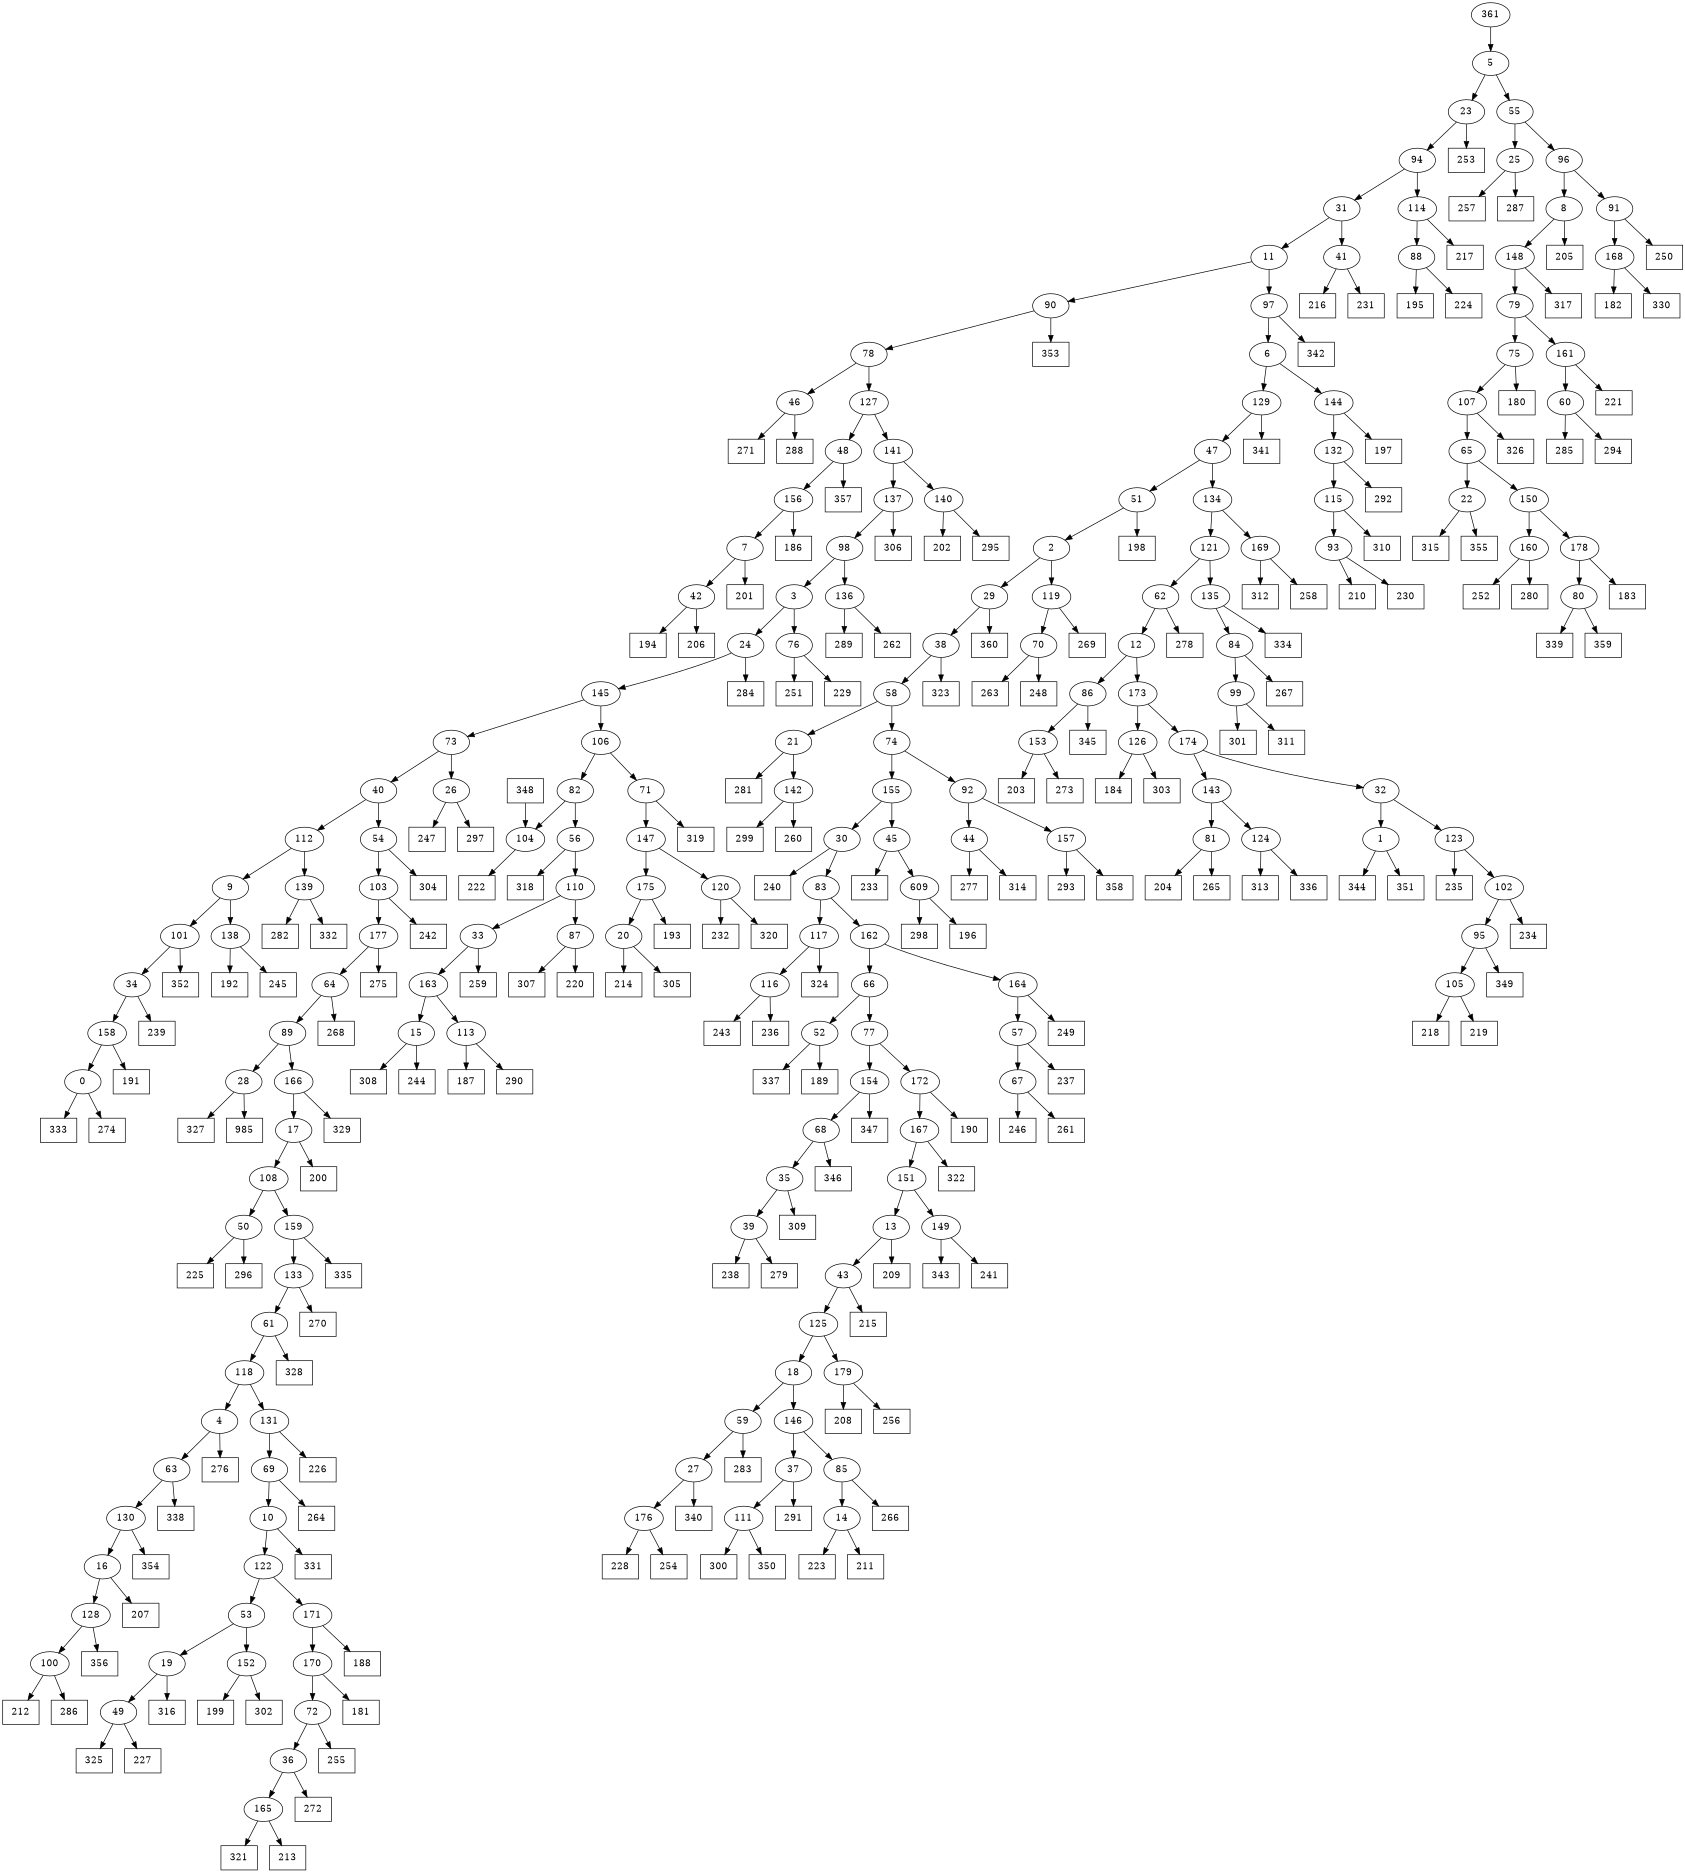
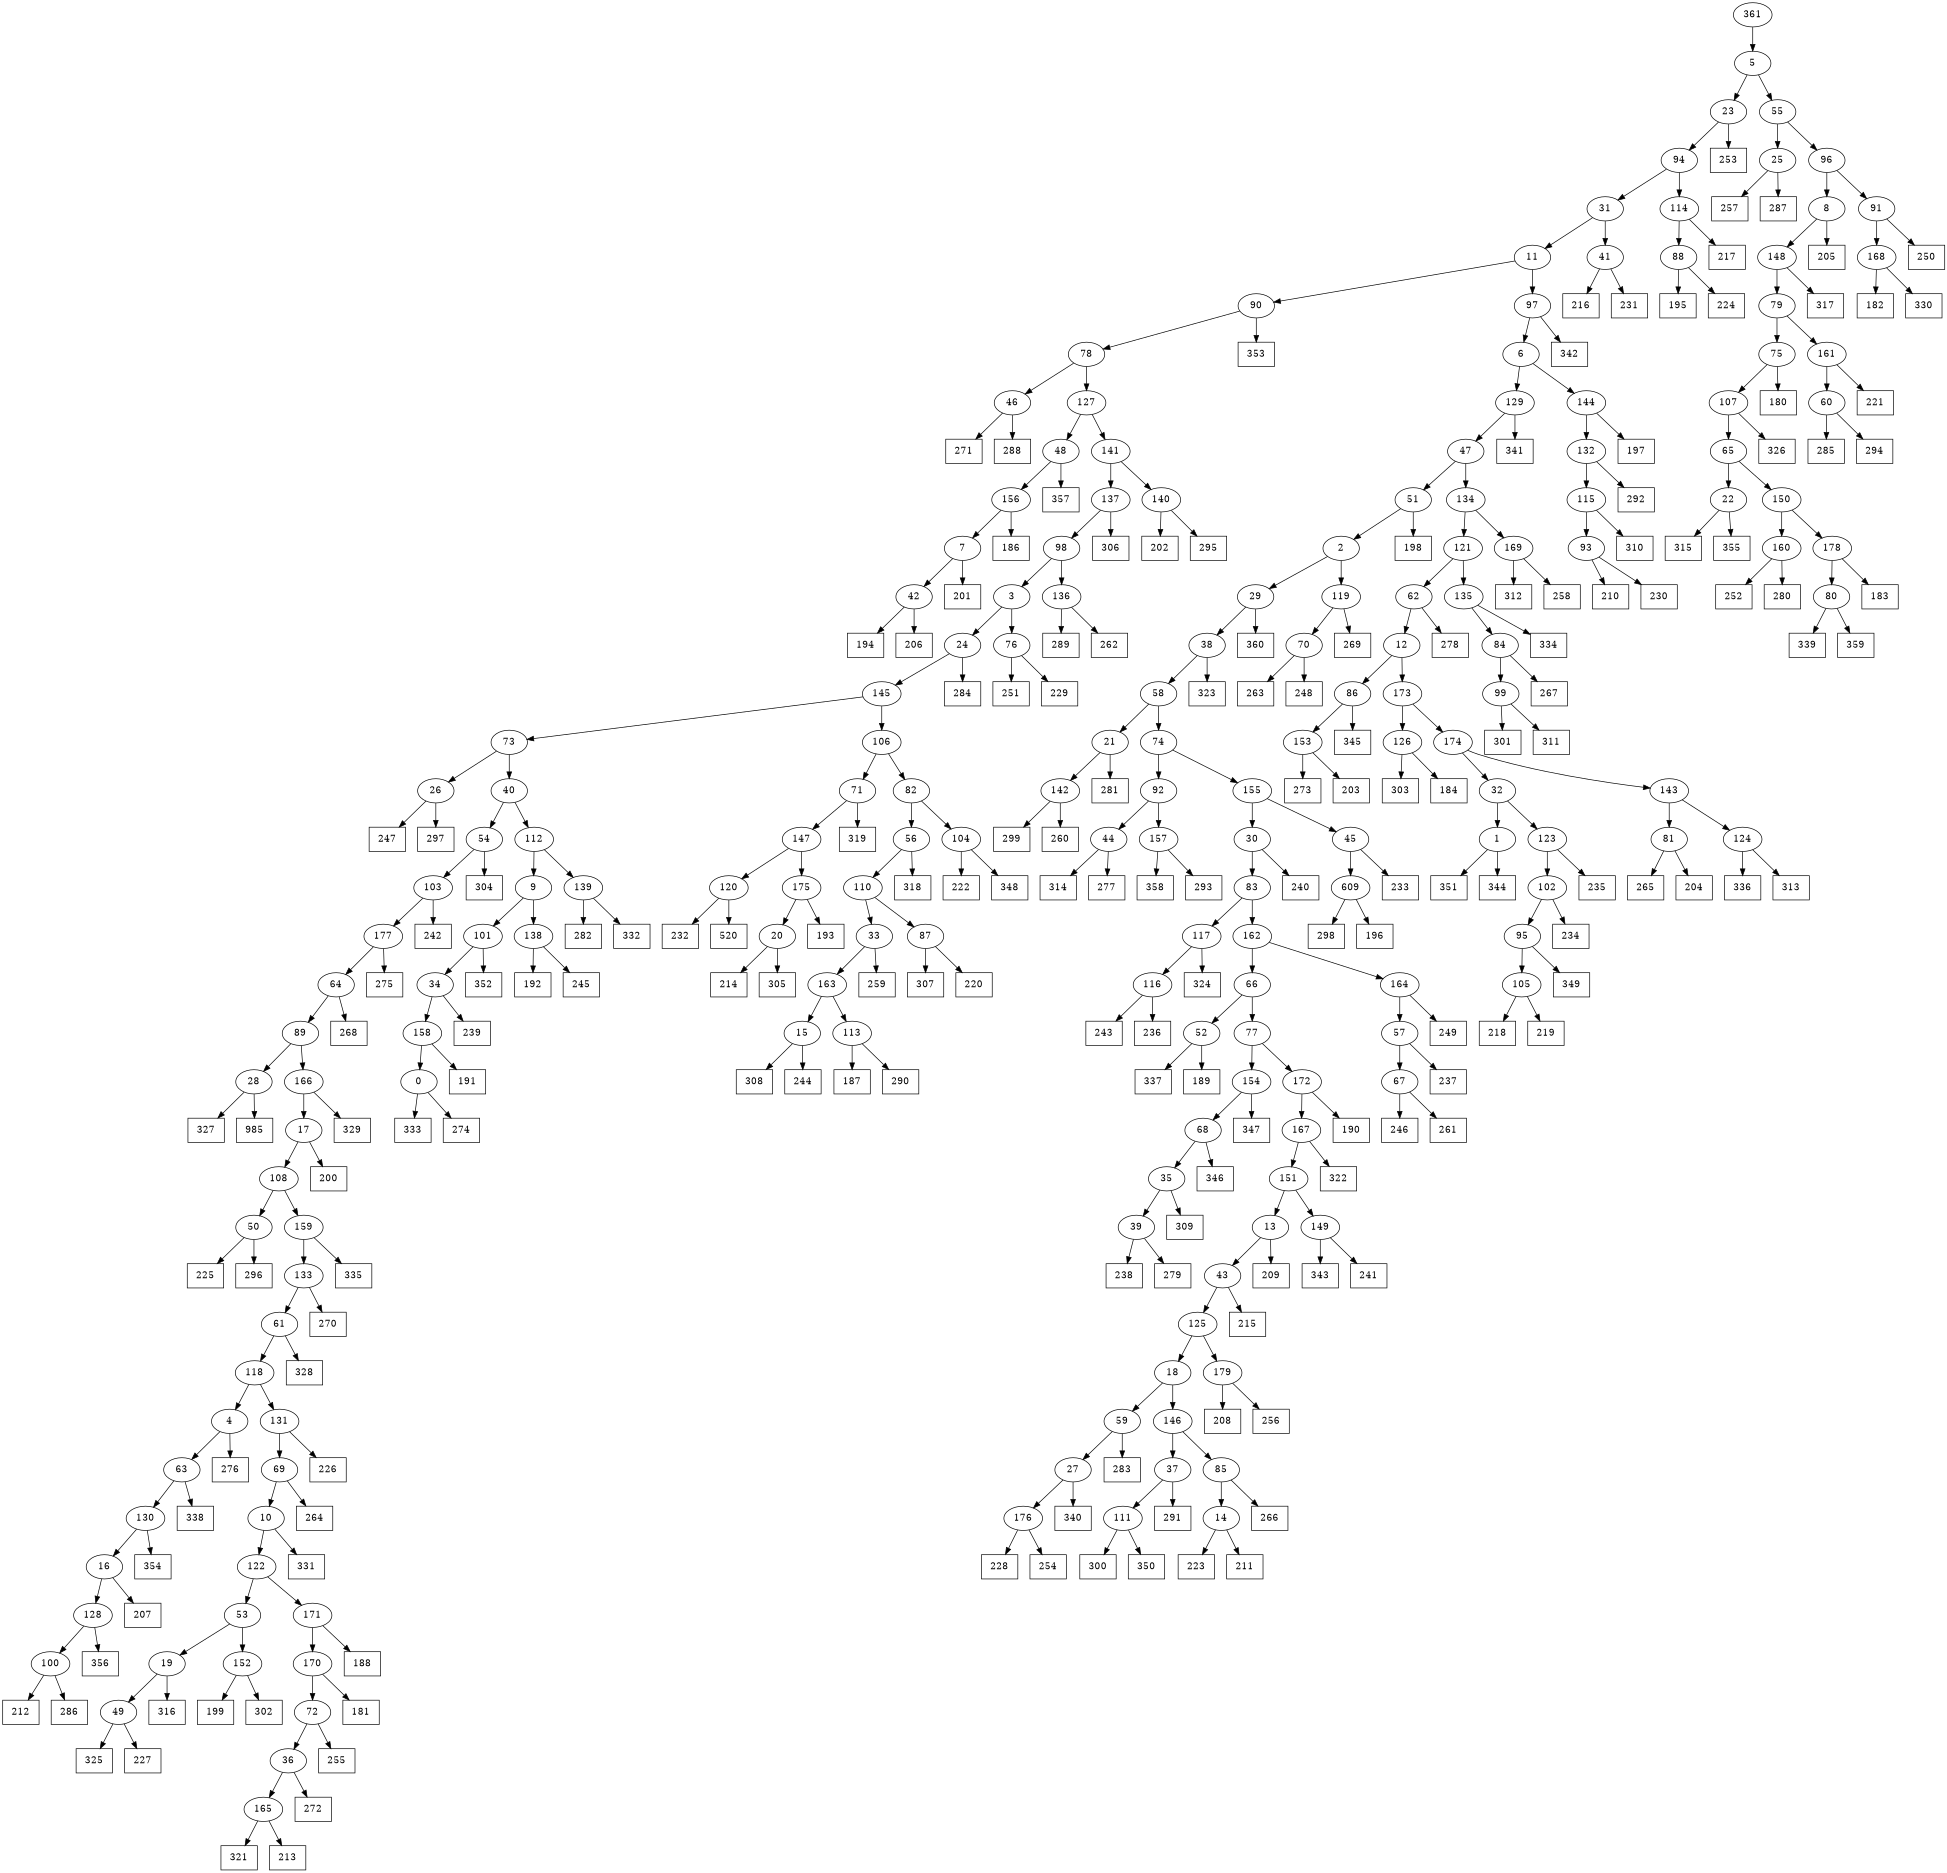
(525, 812) -> (982, 860)
(769, 936) -> (729, 936)
